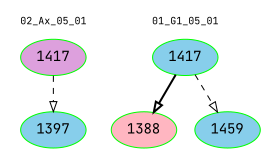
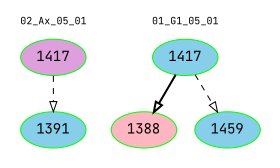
(53, 130) -> (53, 130)
